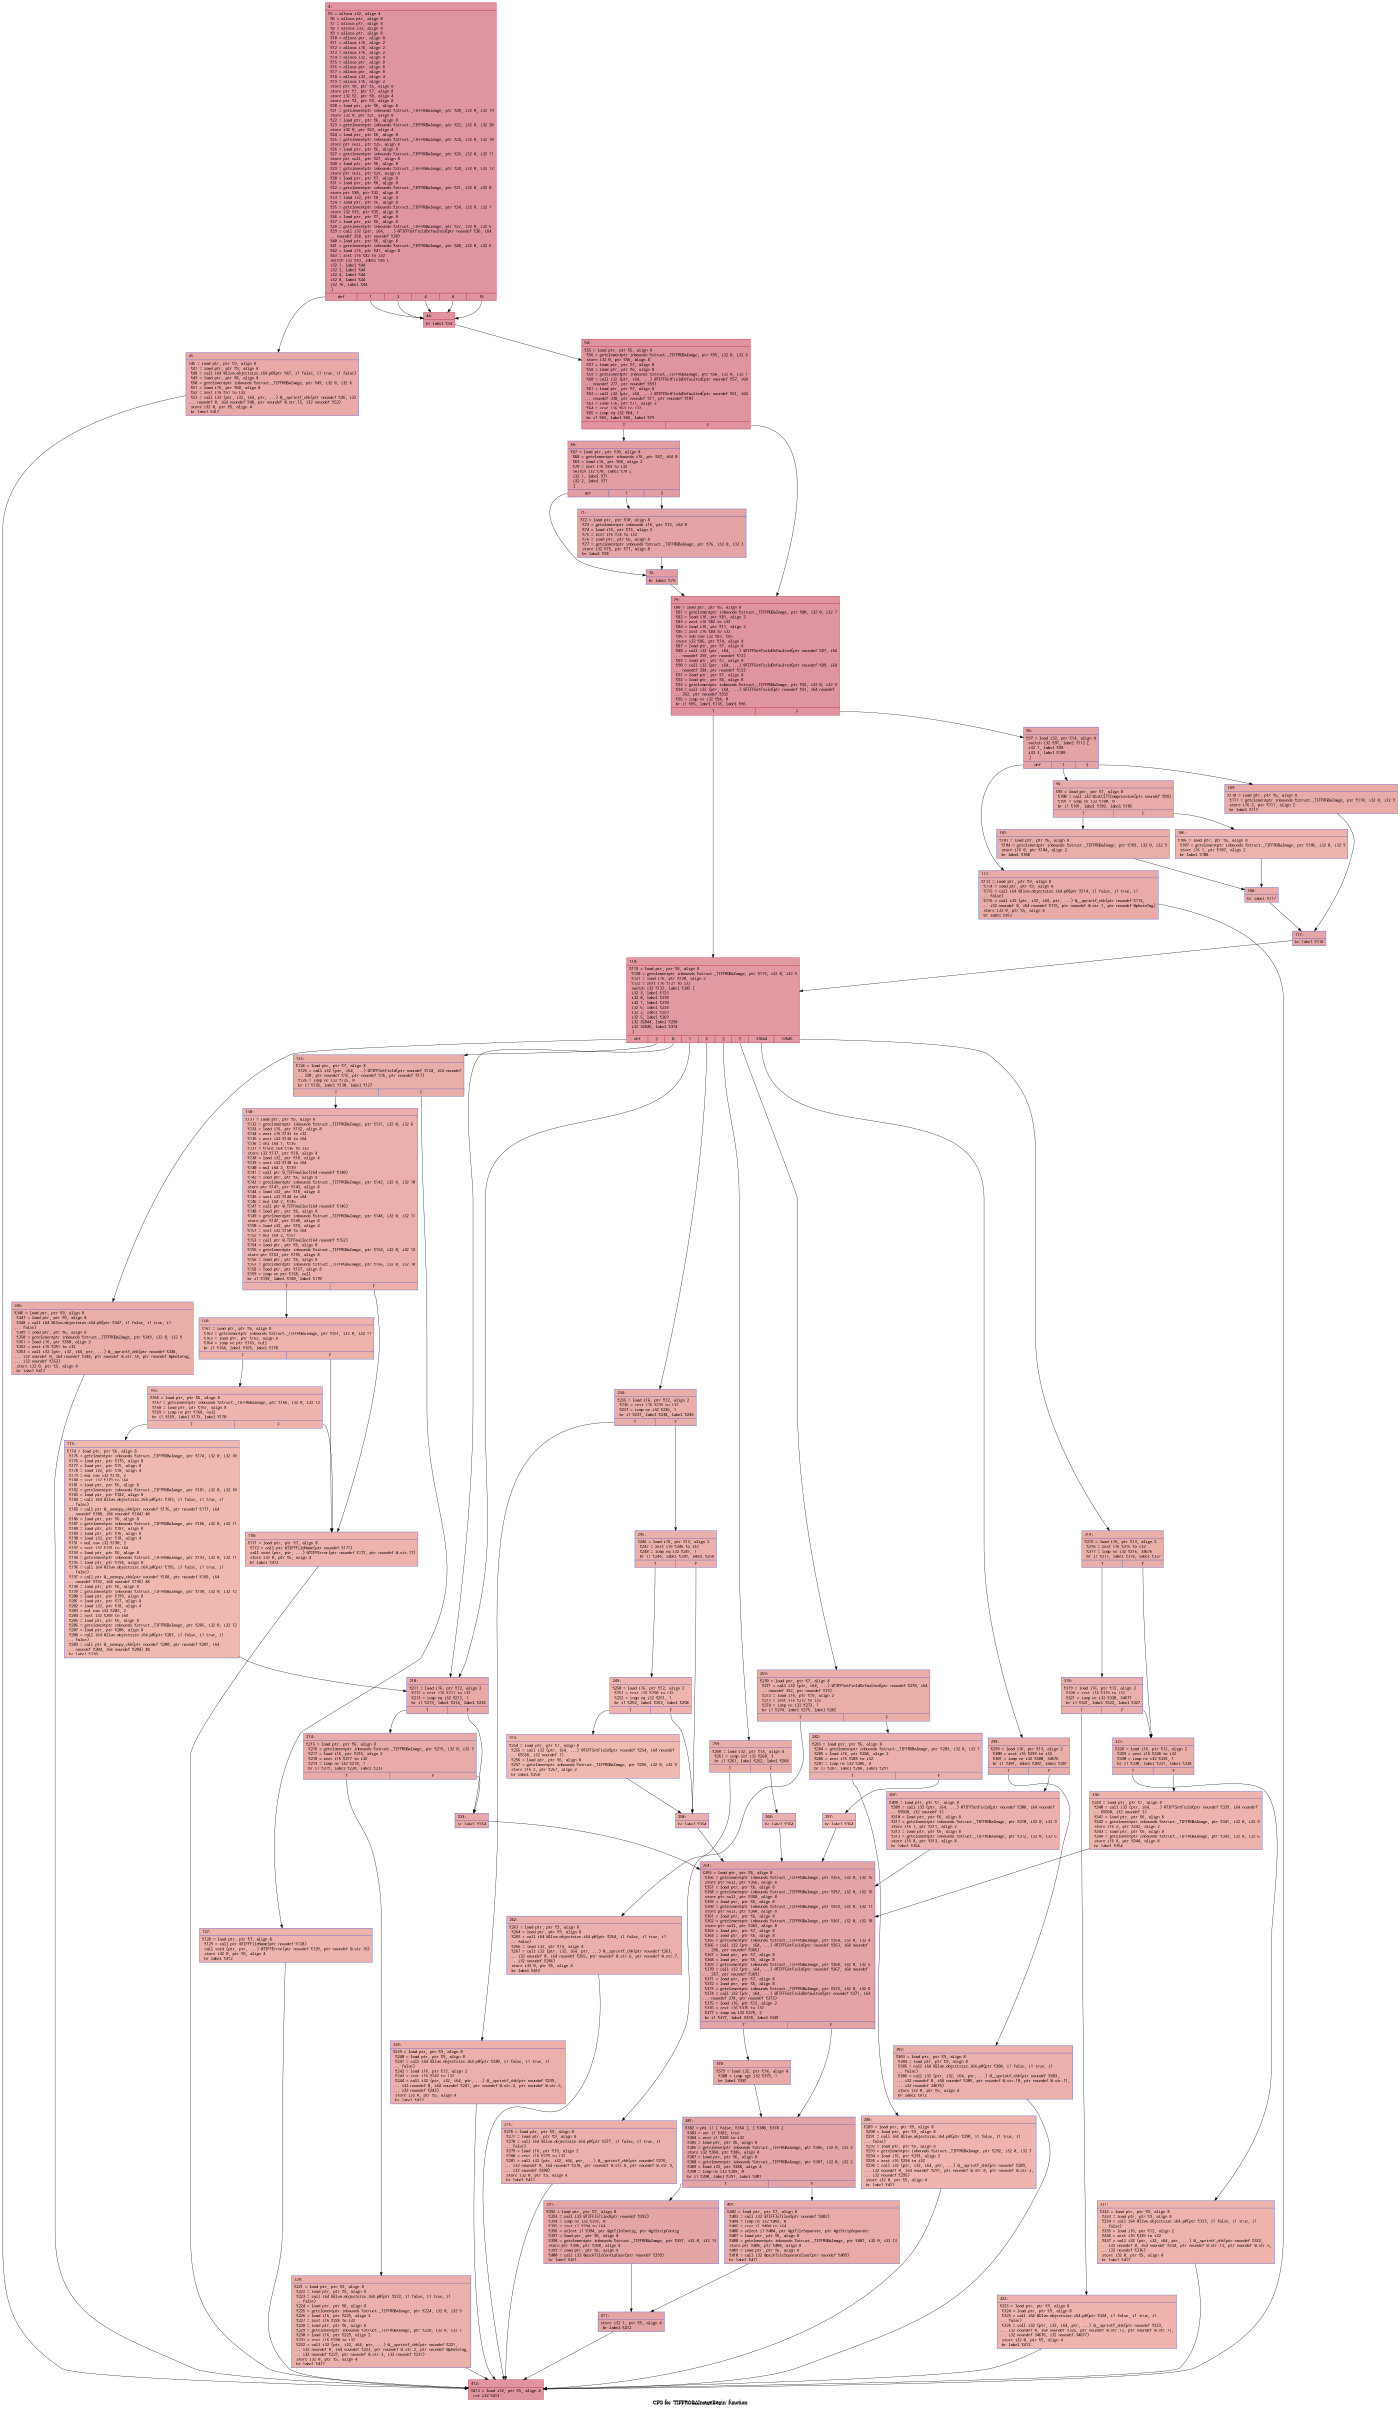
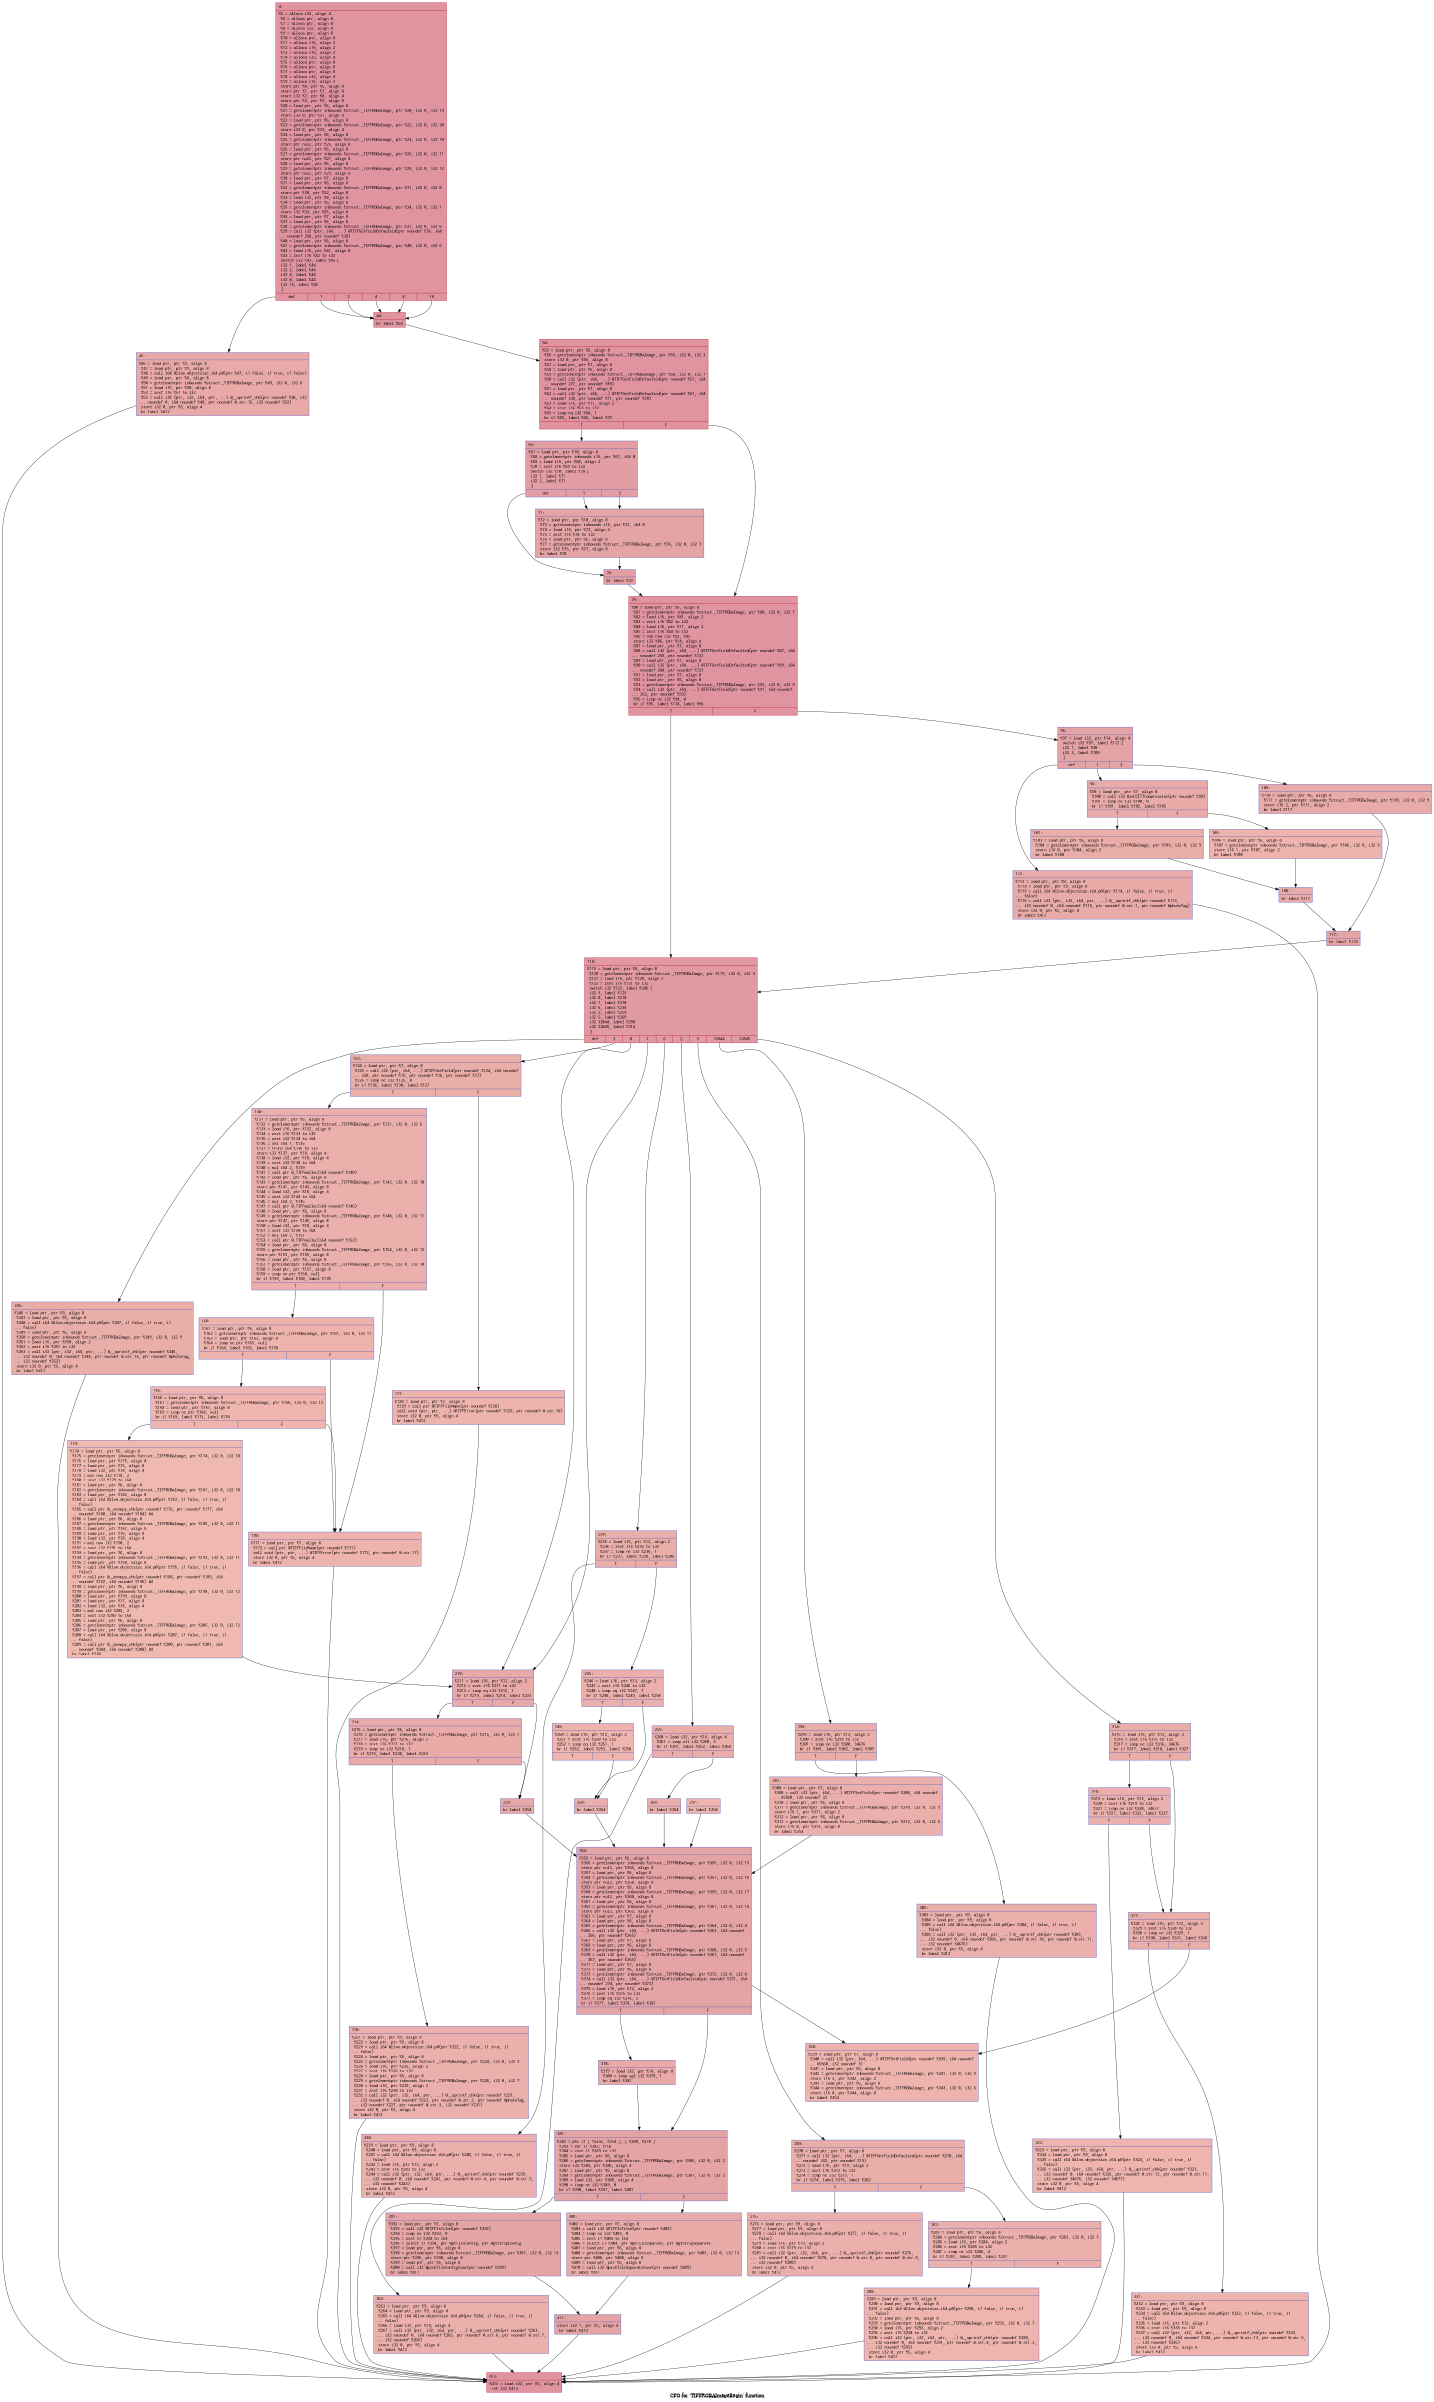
(593, 1756) -> none
(892, 1789) -> none
(984, 1882) -> (797, 2013)
